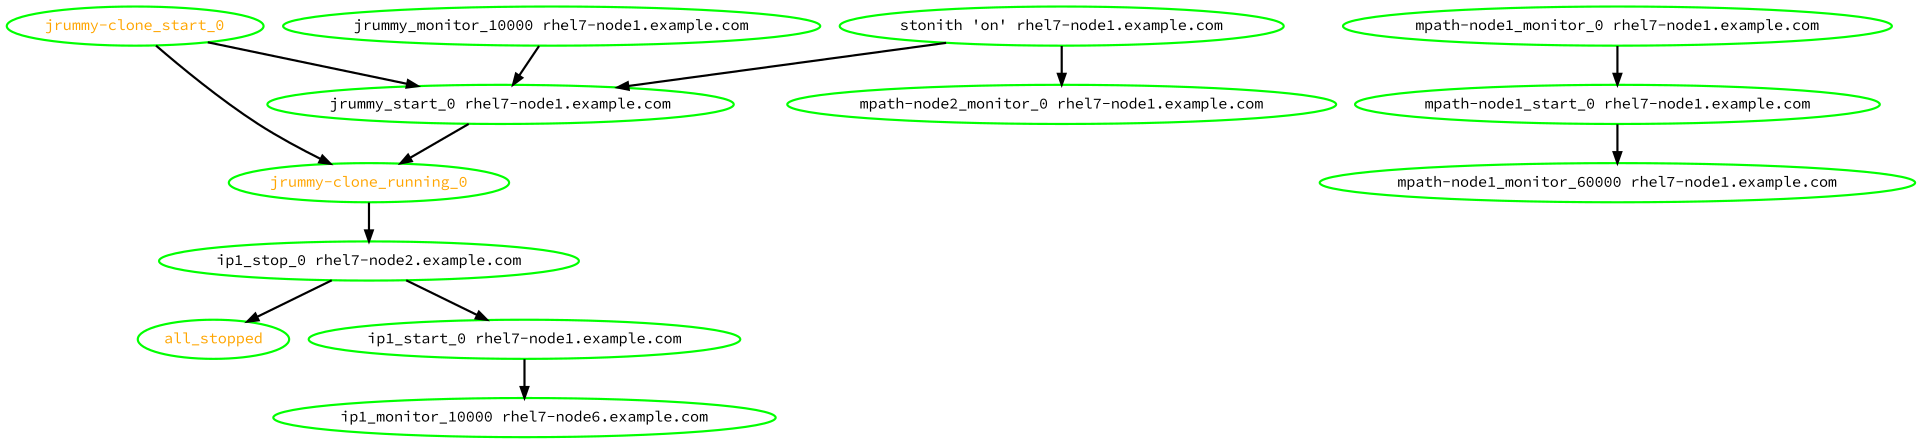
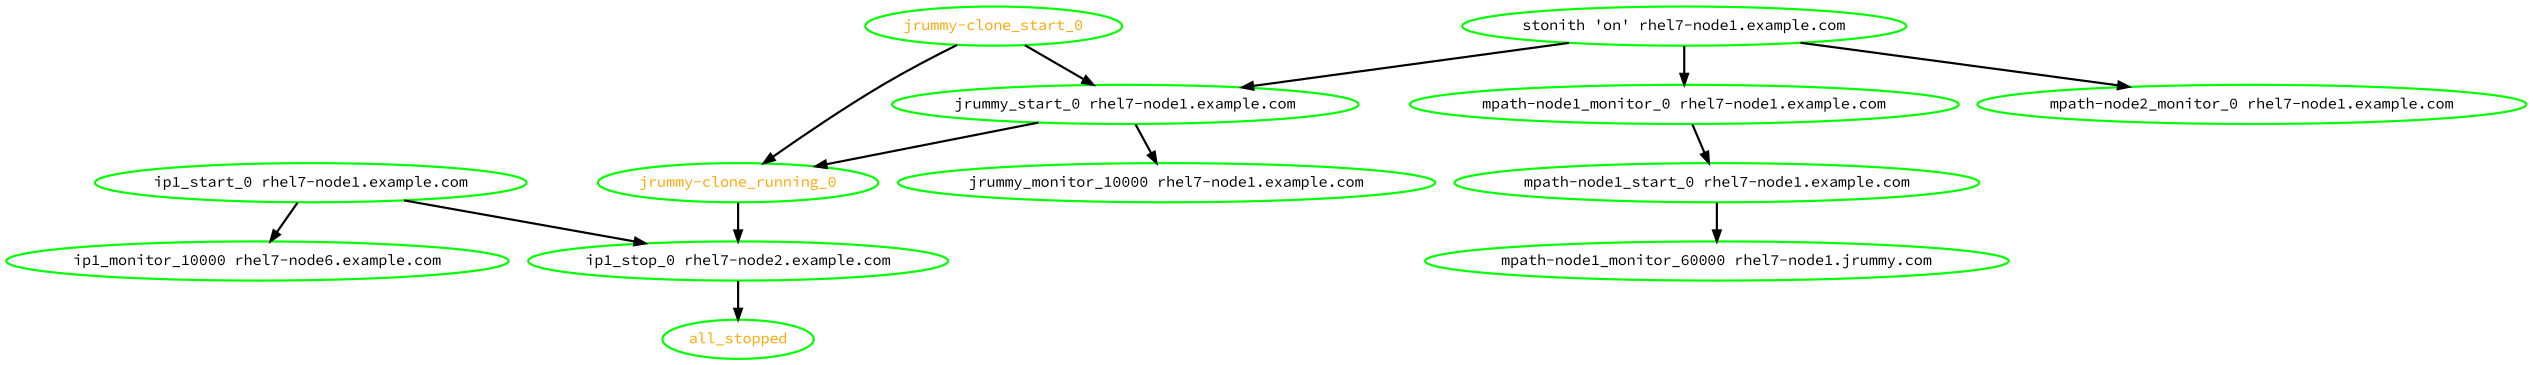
none -> (1684, 60)
(529, 61) -> (1143, 139)
(1617, 183) -> (1717, 261)
(442, 298) -> (519, 221)
